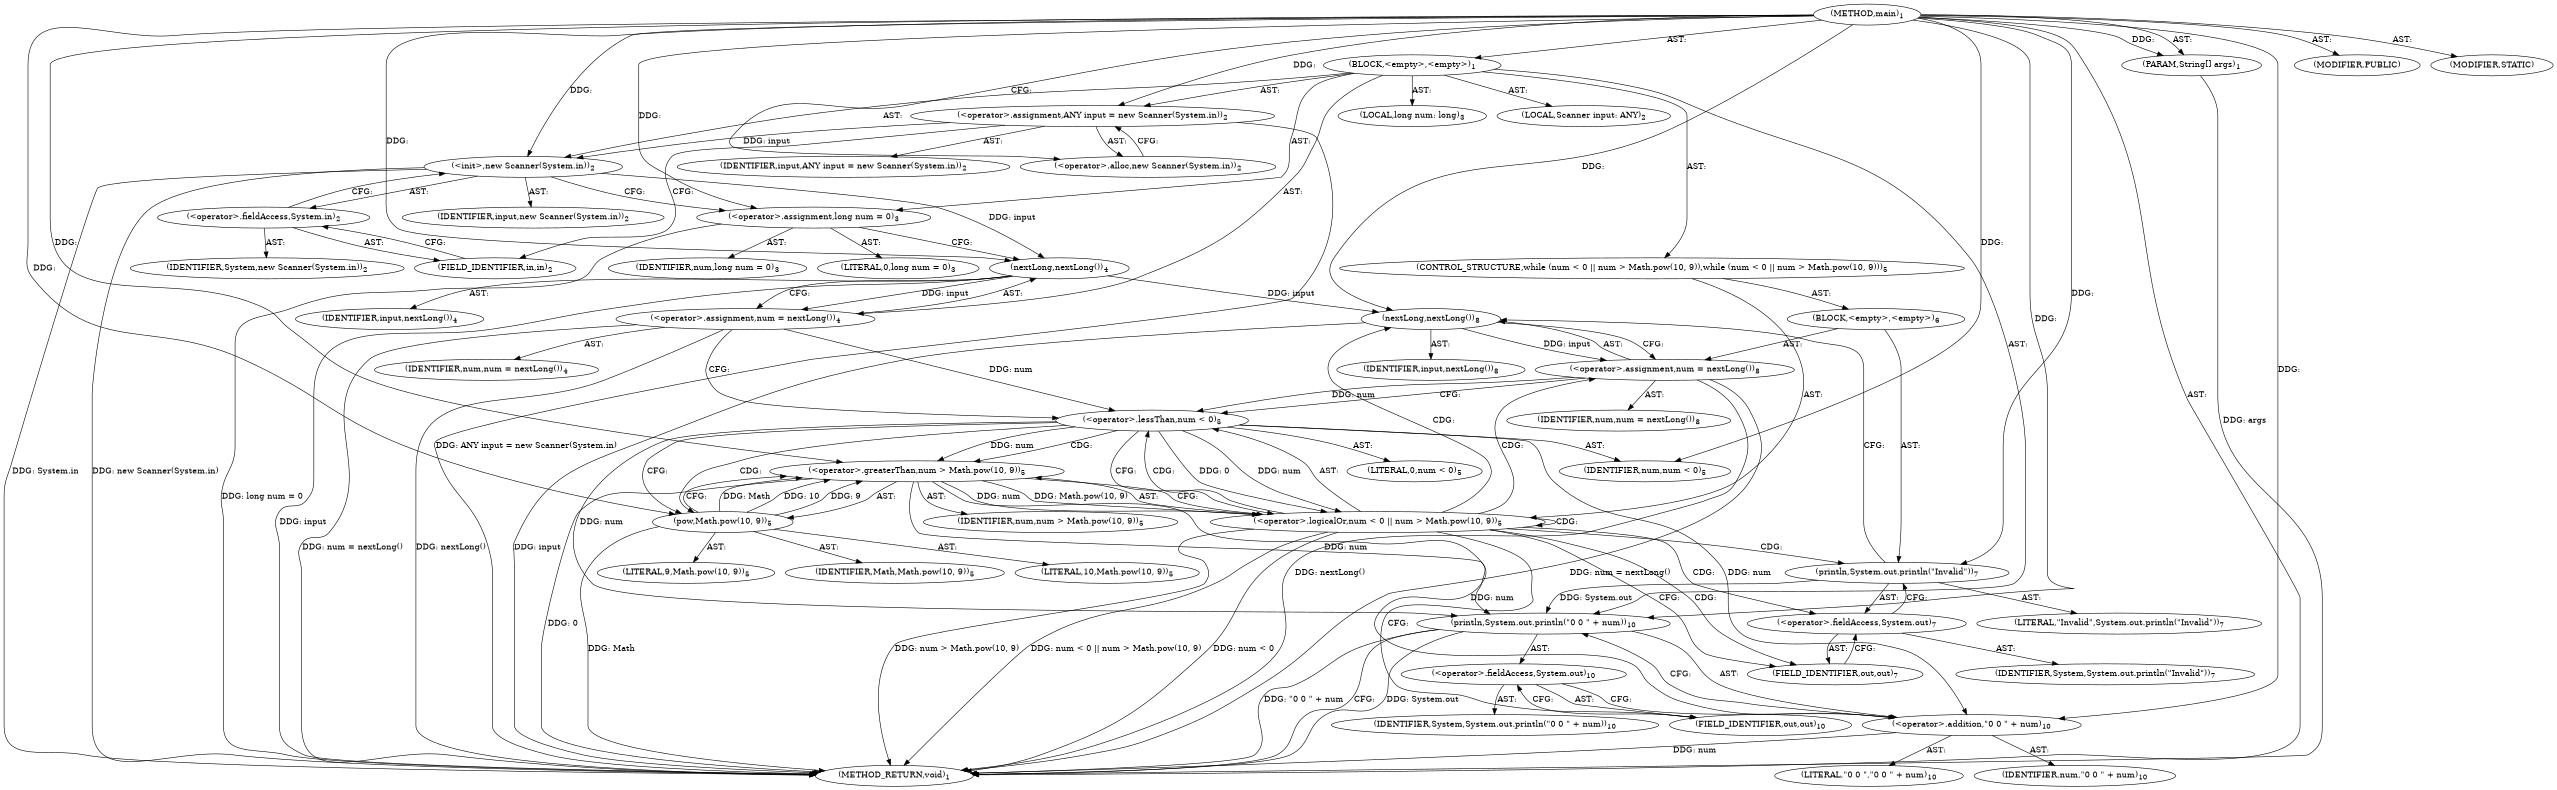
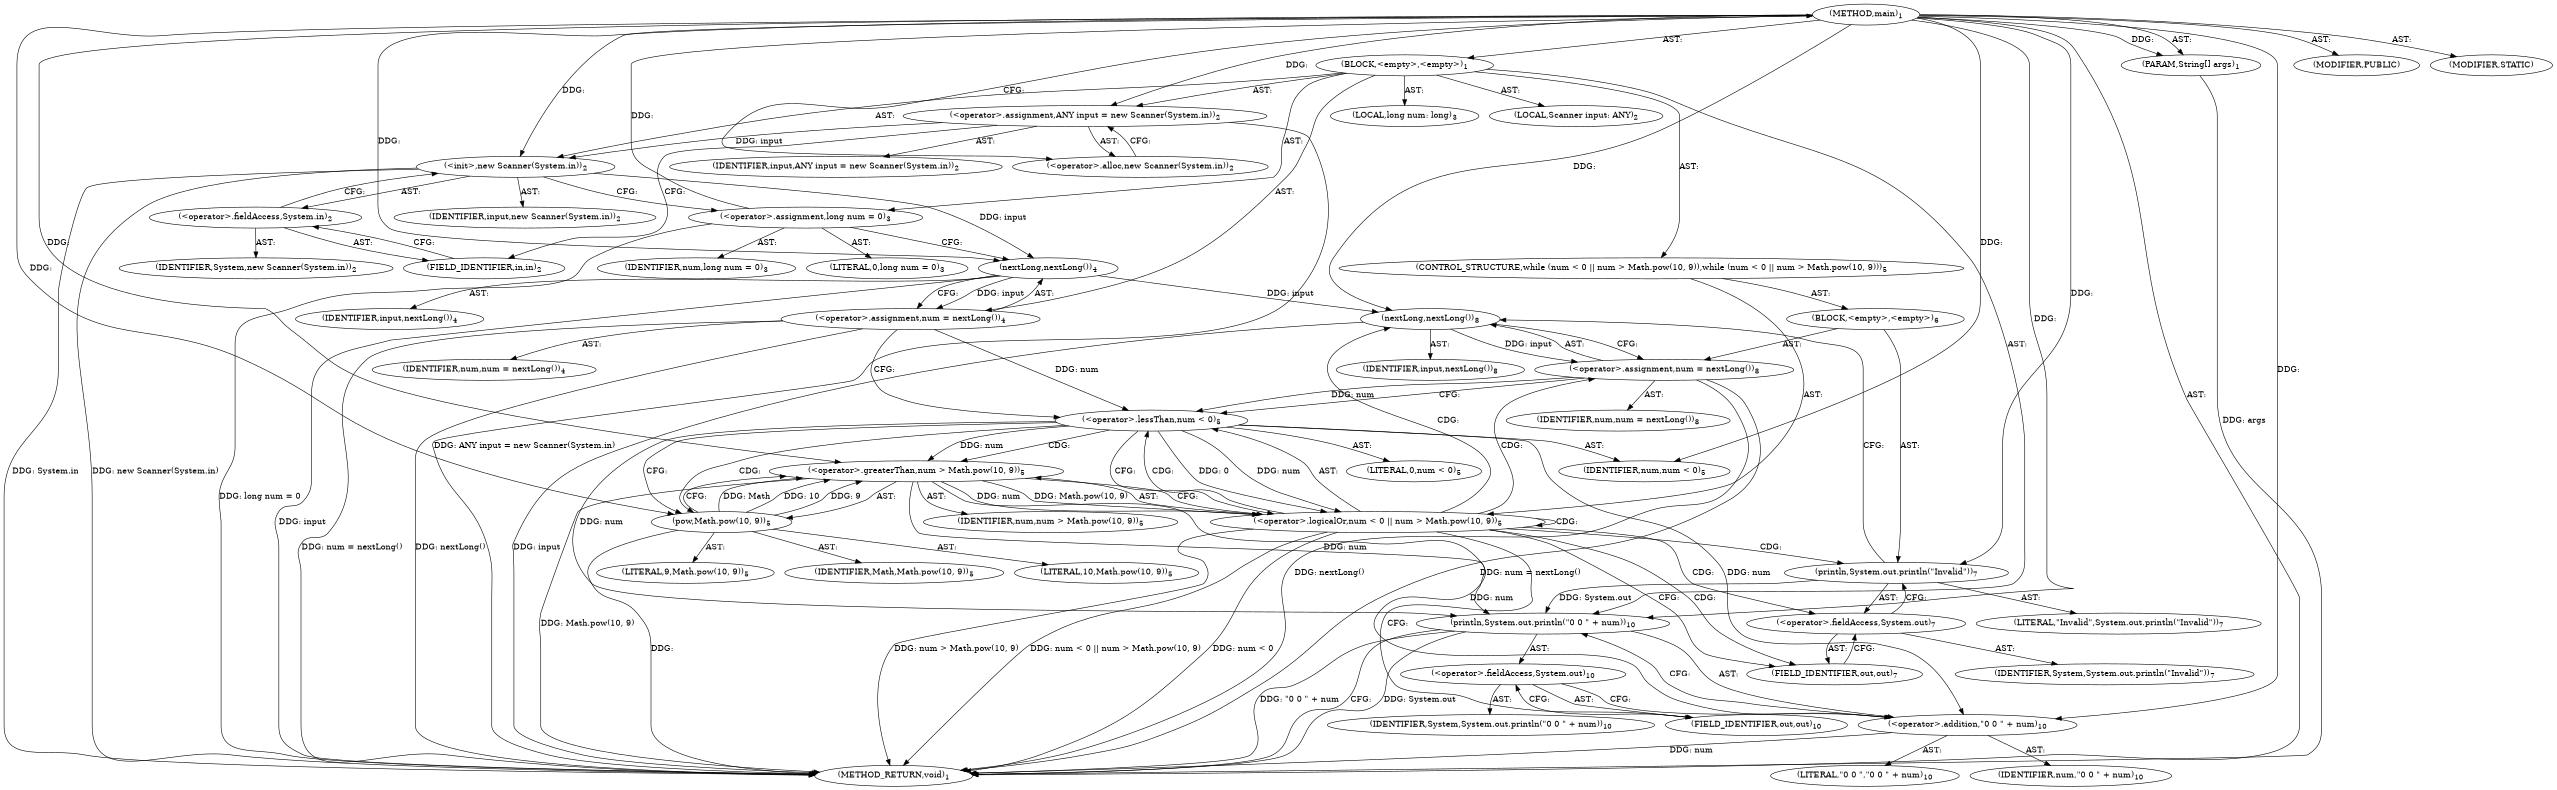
(1118, 31) -> (1108, 31)
(563, 624) -> (588, 624)
(612, 649) -> (664, 649)
